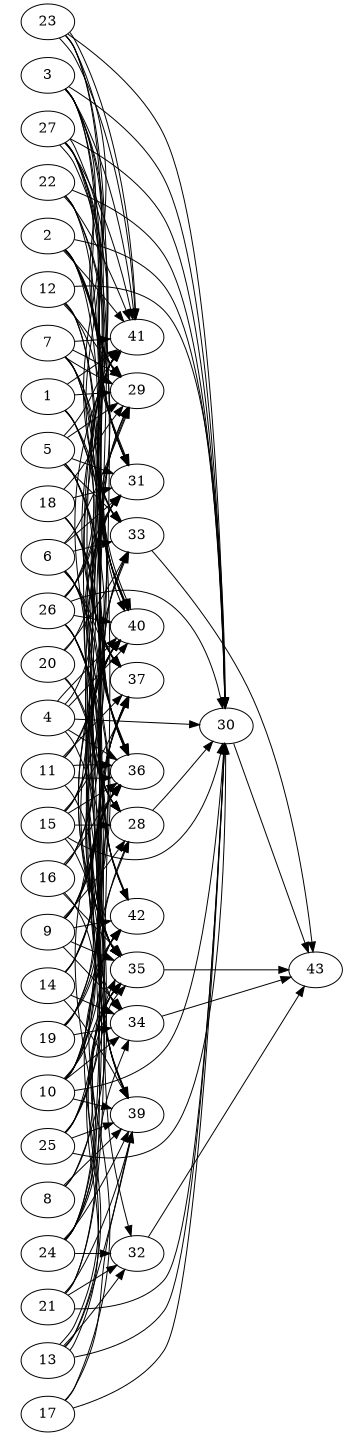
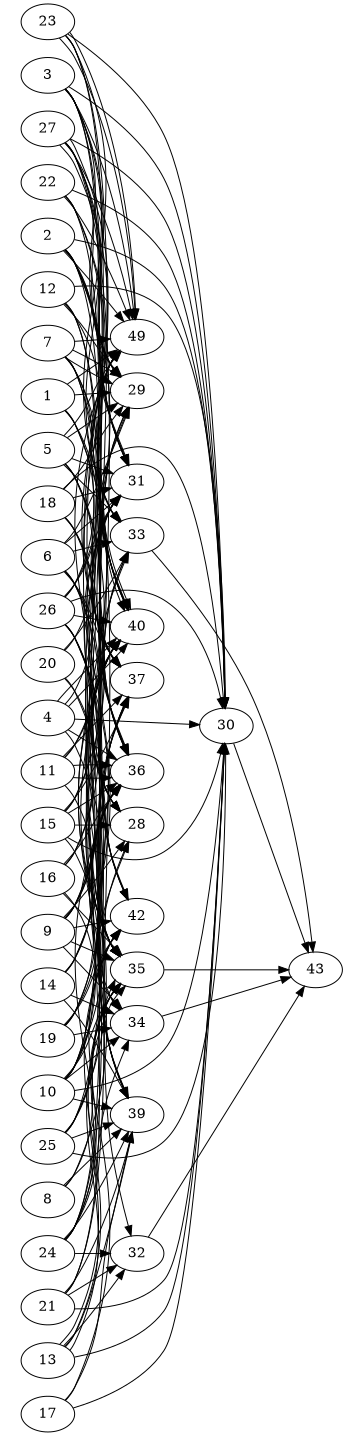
(137, 337) -> (137, 337)
(180, 780) -> (194, 516)
